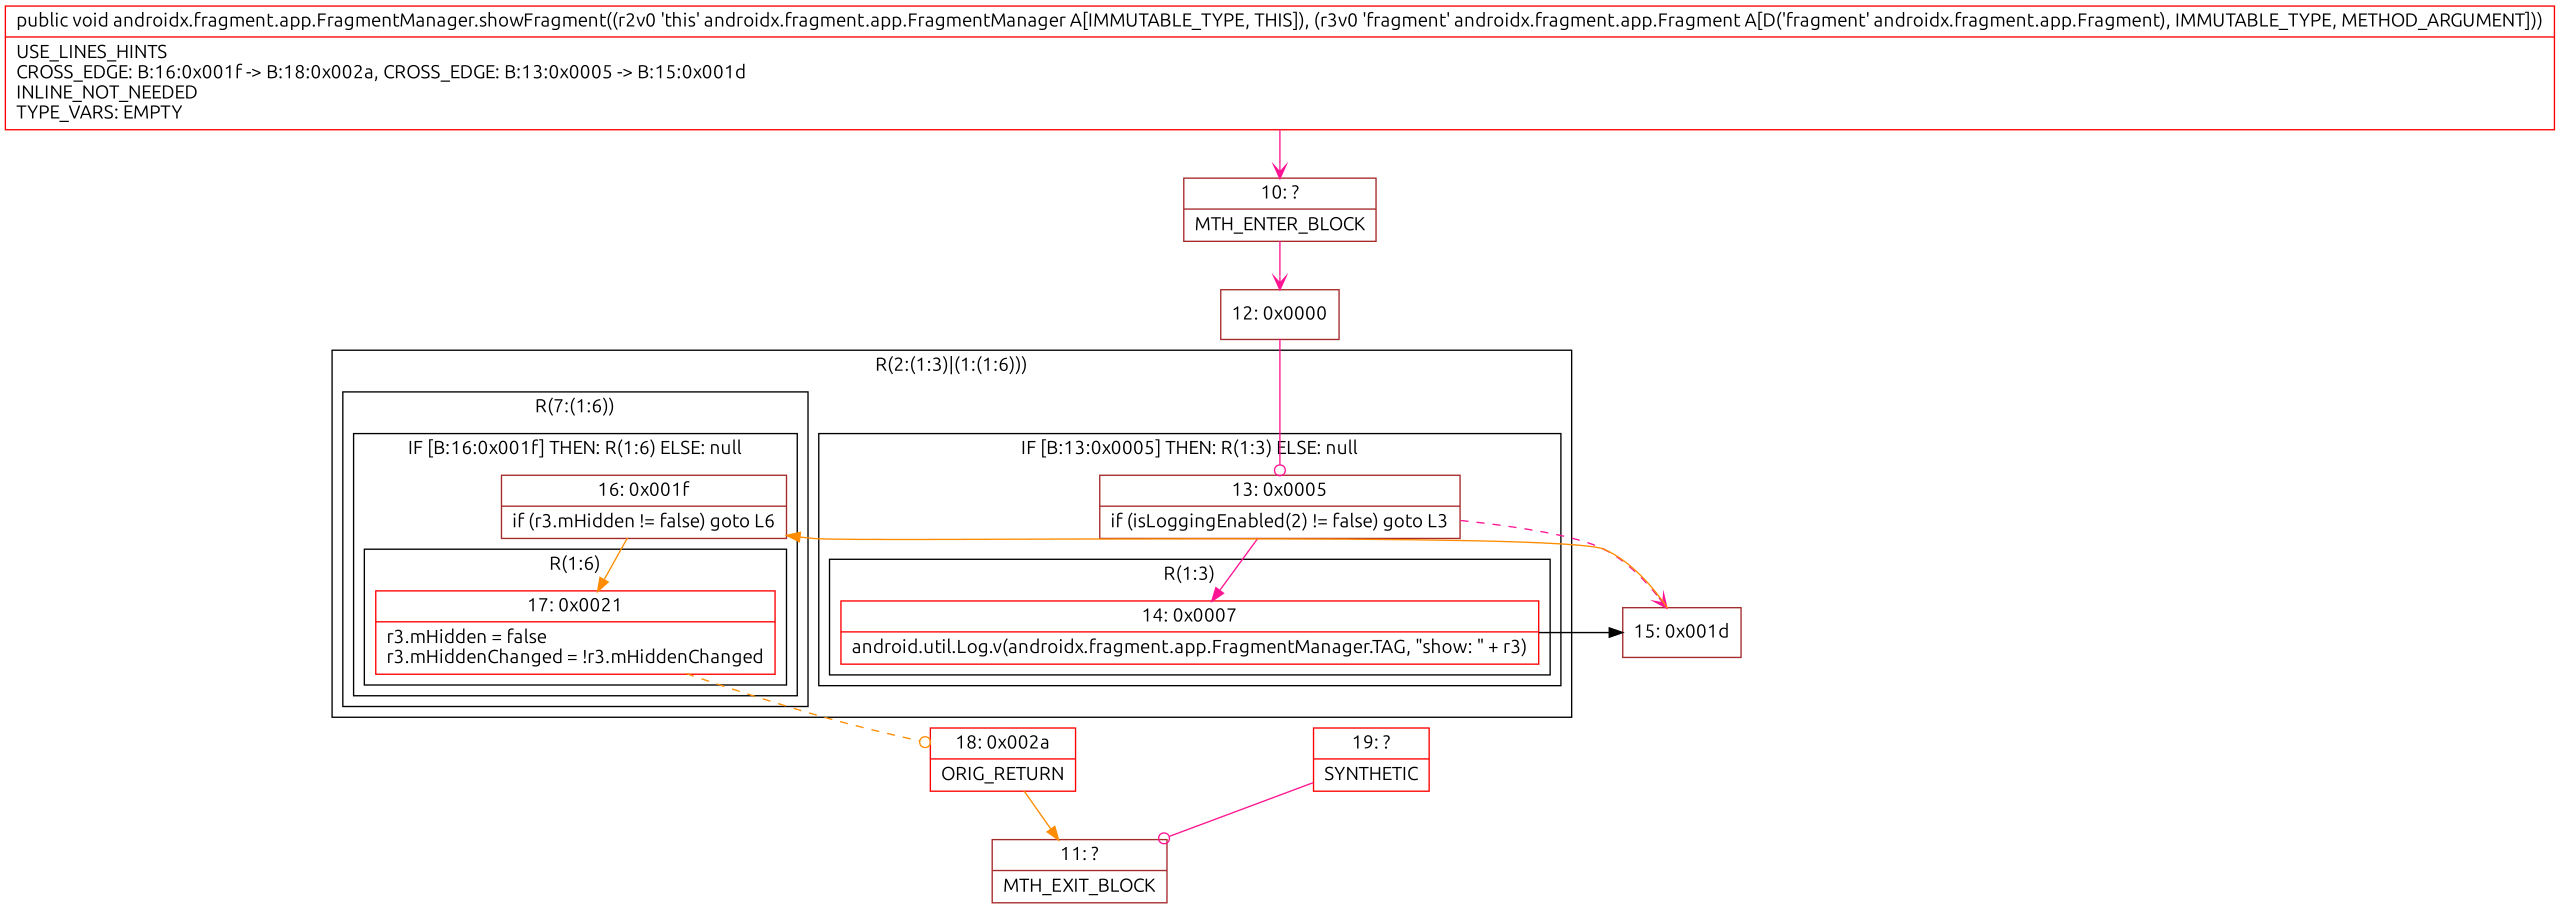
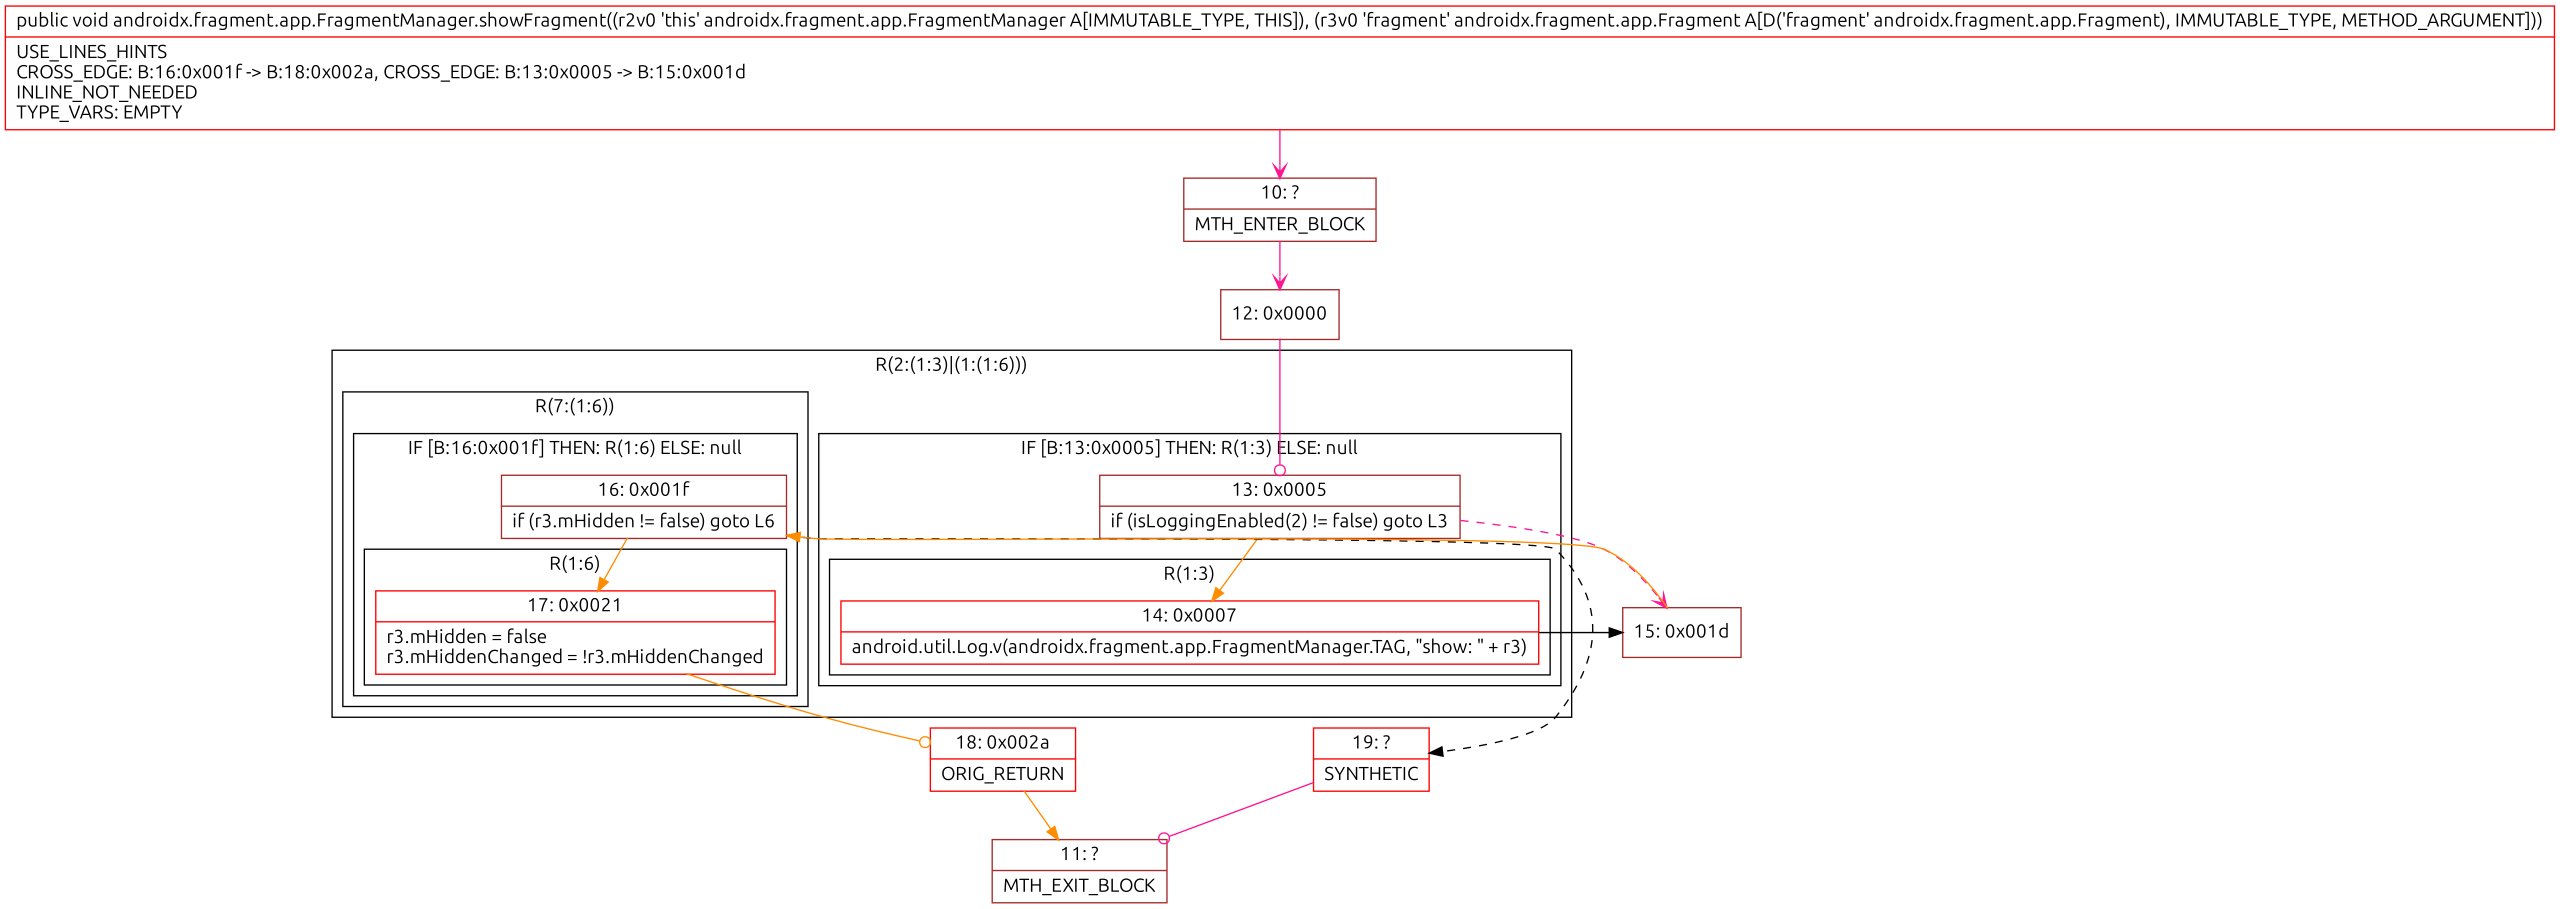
none -> (1325, 540)
(1236, 568) -> (1236, 568)
(855, 725) -> (855, 725)
